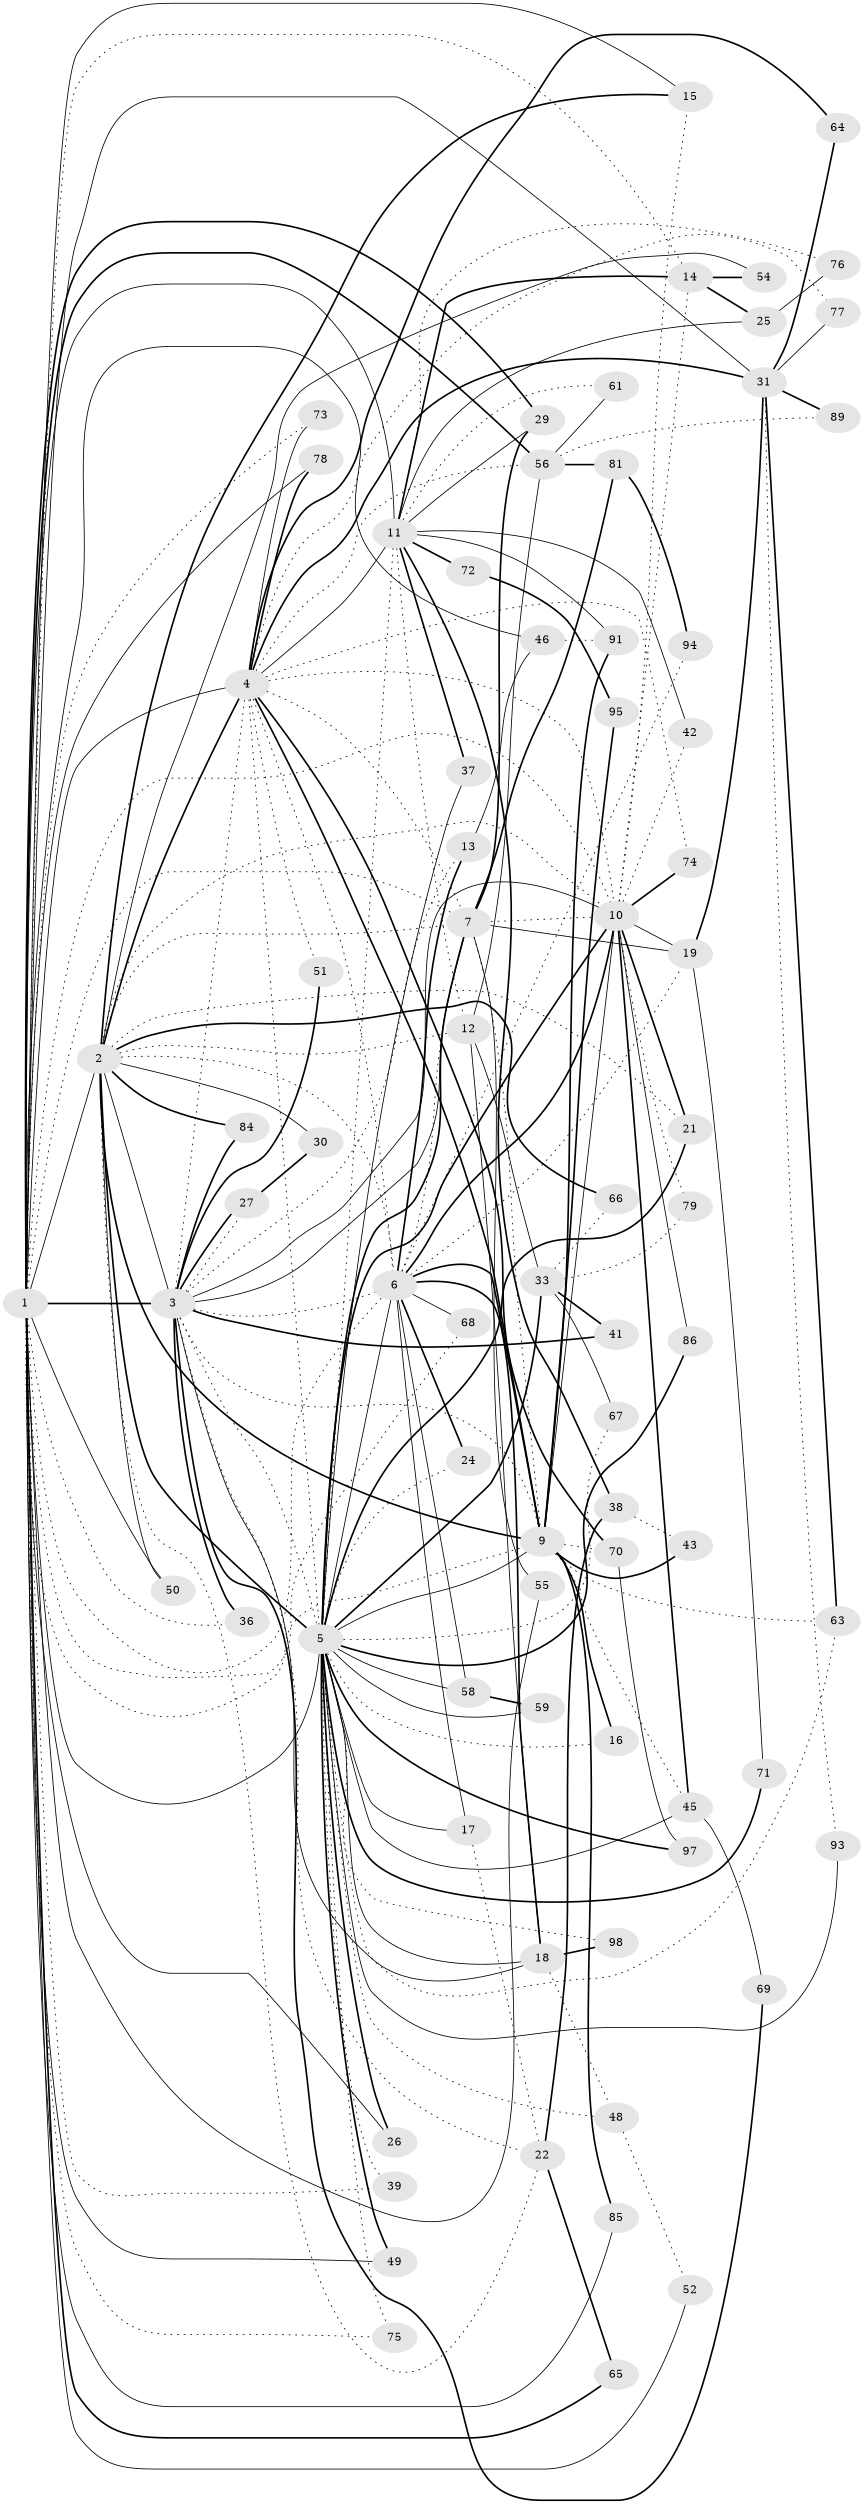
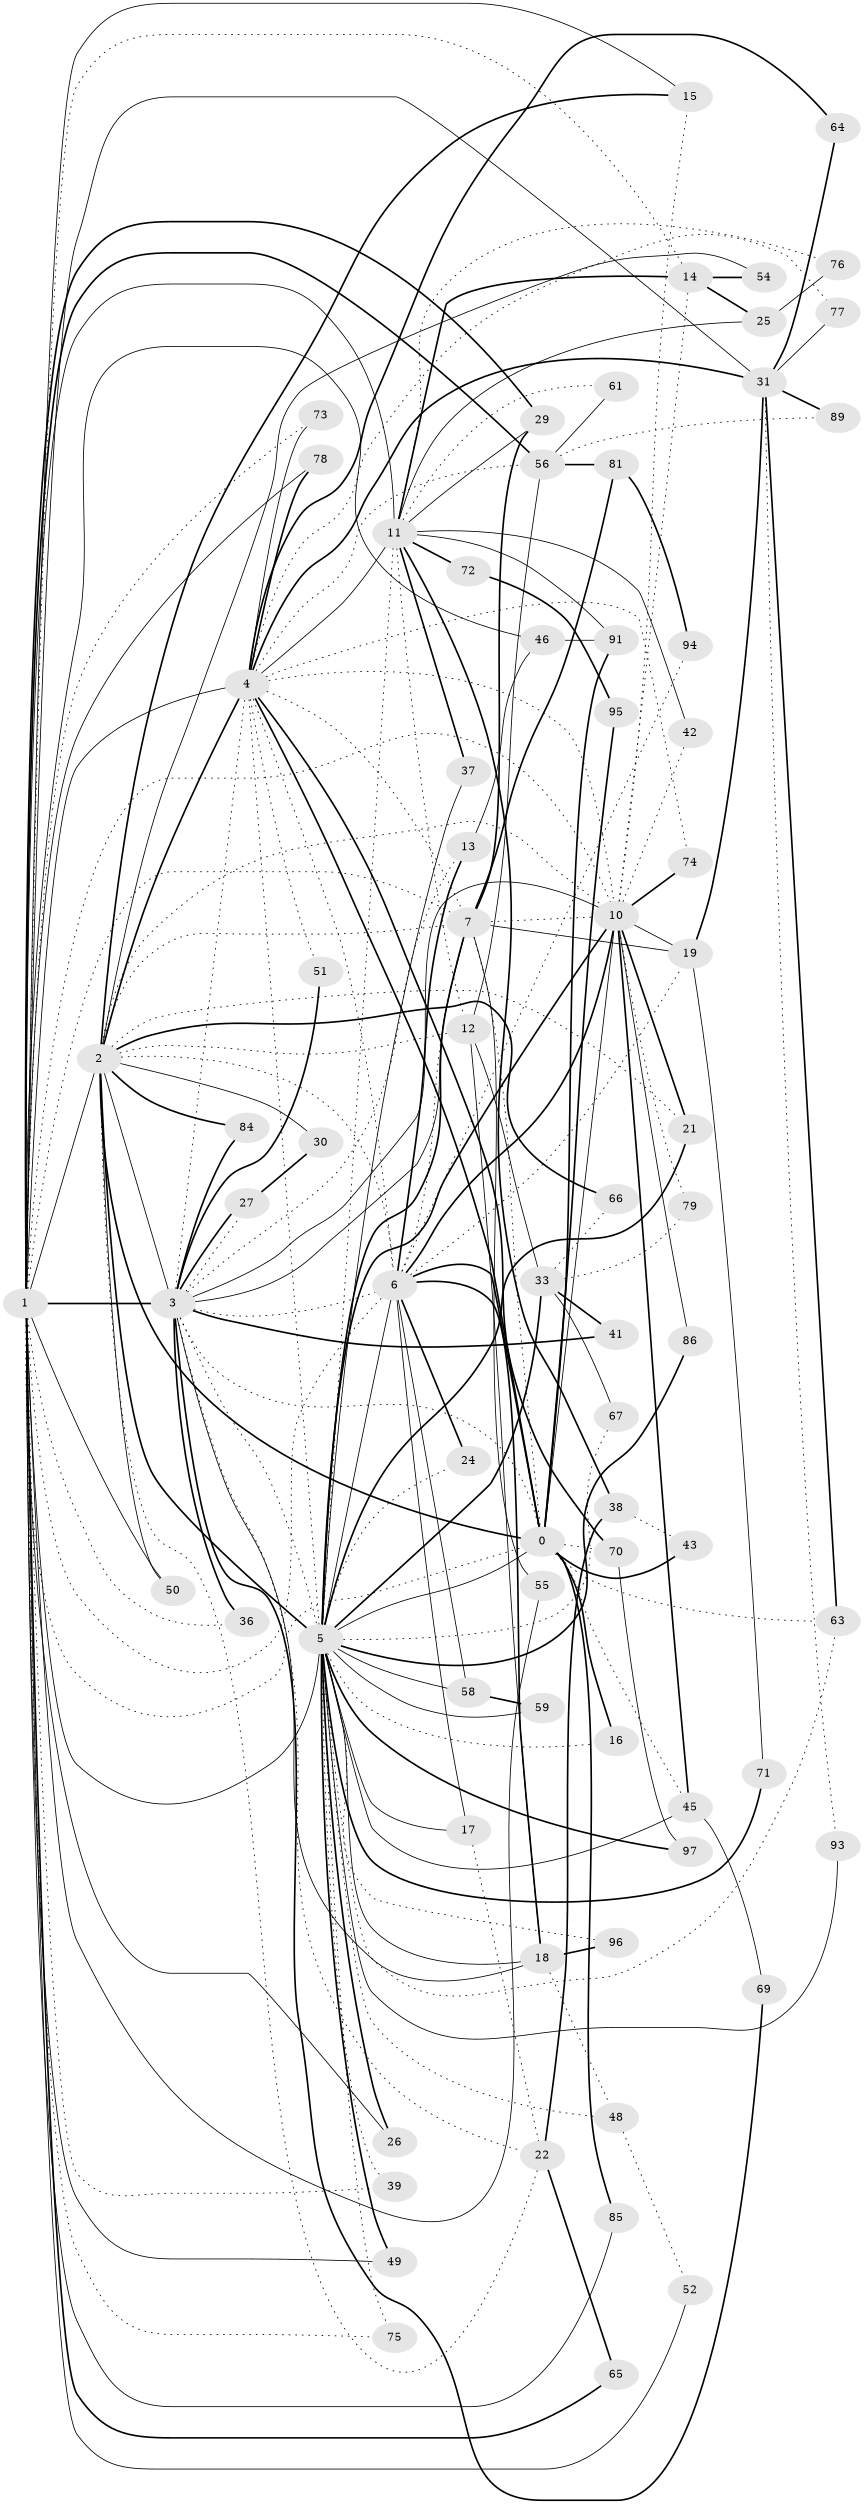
(586, 640) -> (586, 640)
(469, 1323) -> none
(543, 1542) -> (543, 1542)
(616, 1943) -> (616, 1943)
